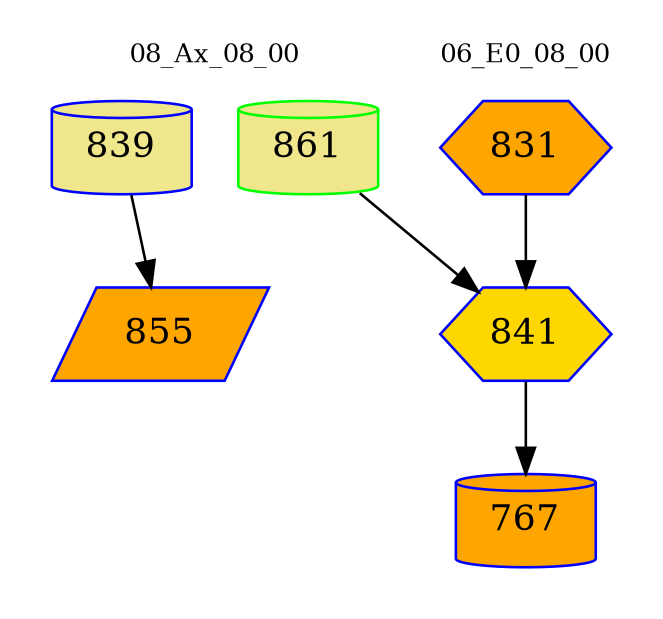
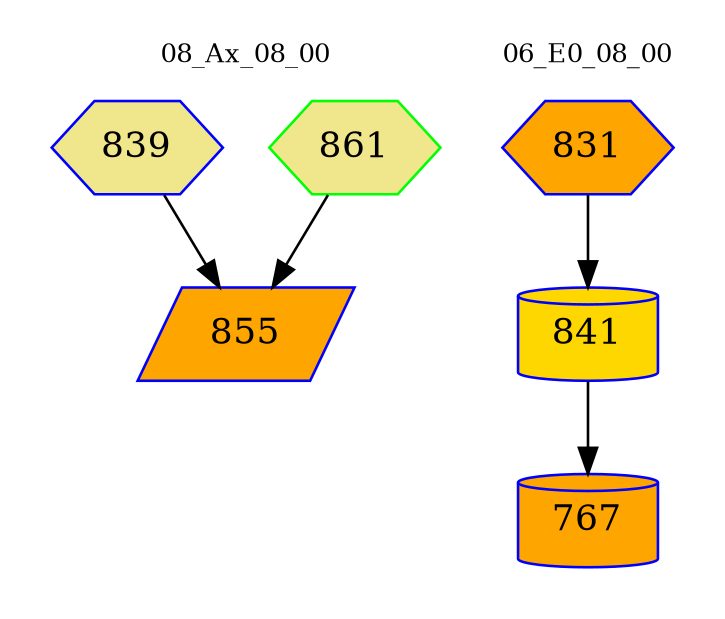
(122, 148) -> (137, 148)
(308, 148) -> (355, 148)
(409, 234) -> (307, 230)
(526, 334) -> (588, 334)
